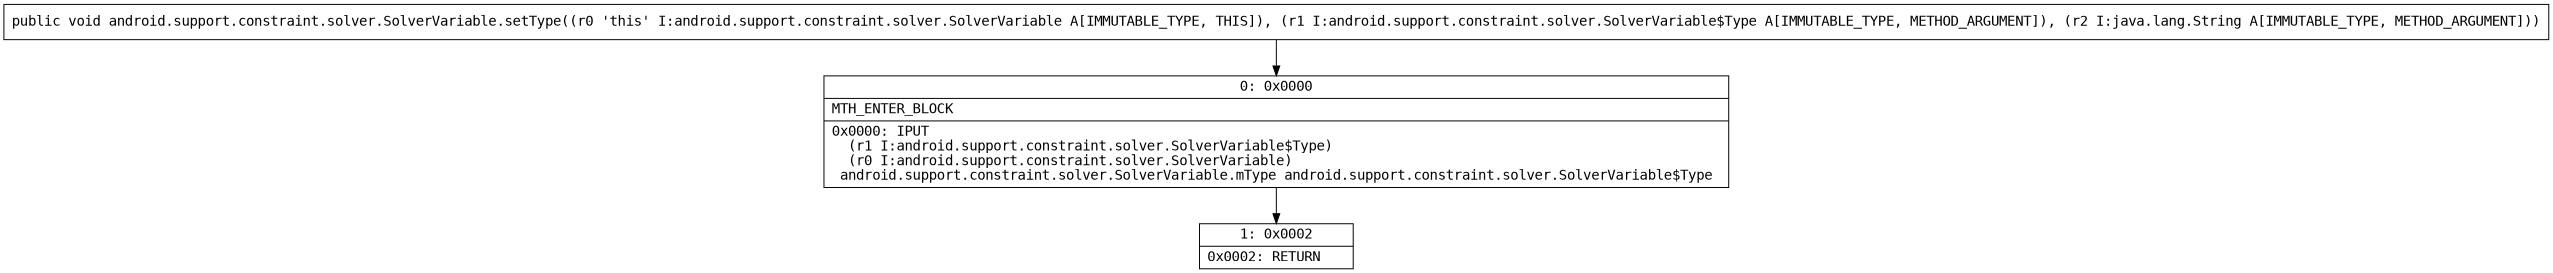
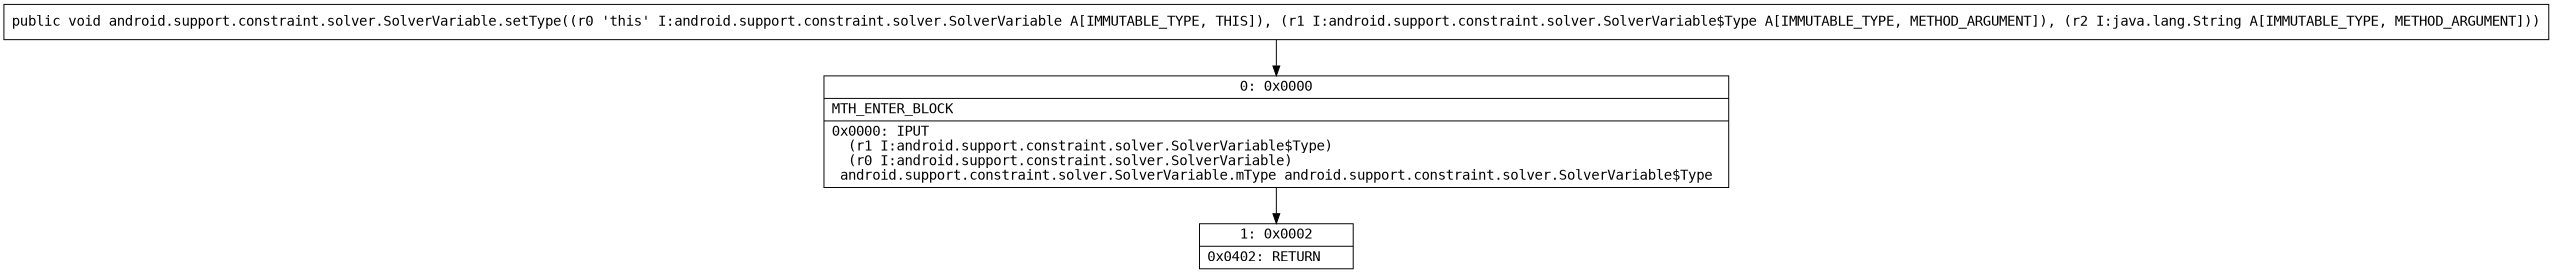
(1276, 257) -> (1276, 257)
